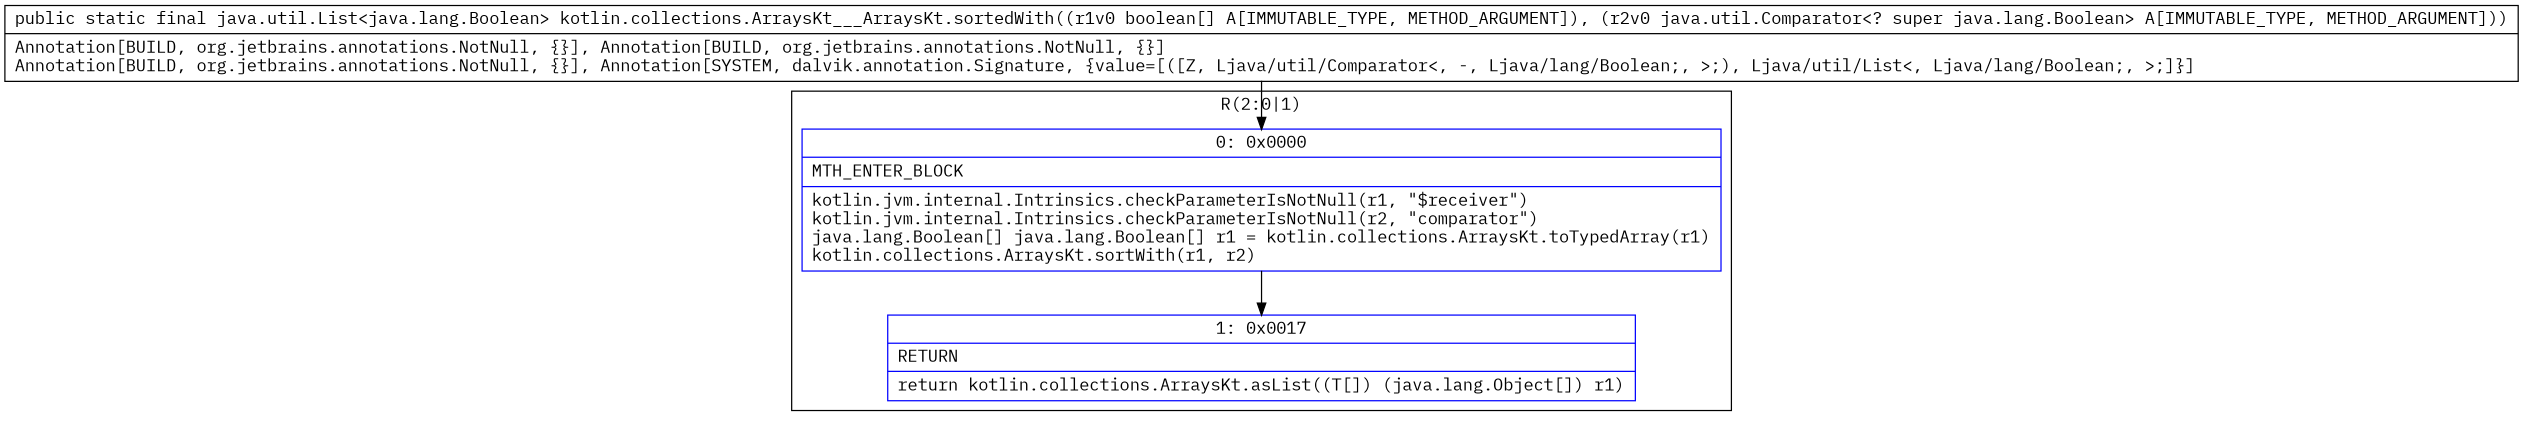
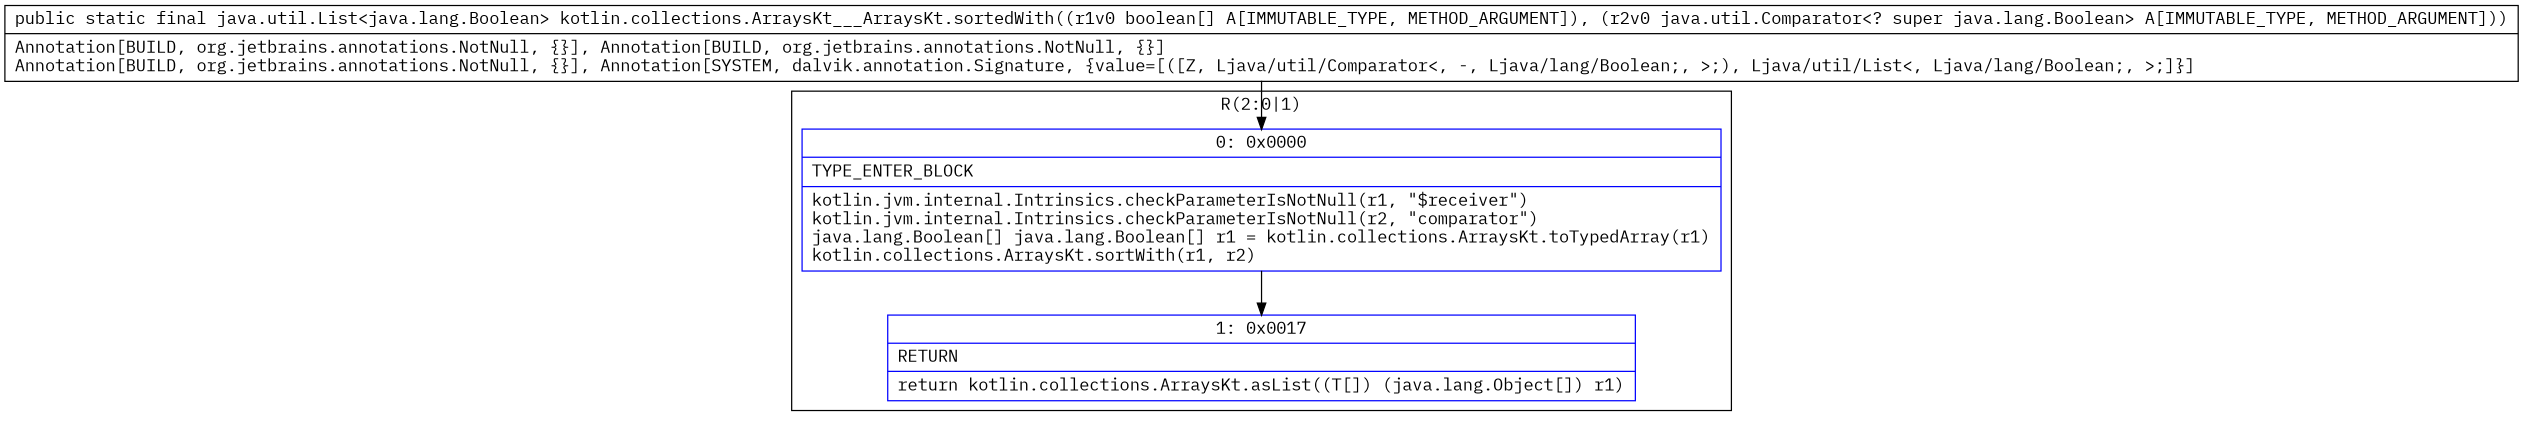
(888, 171) -> (893, 171)
